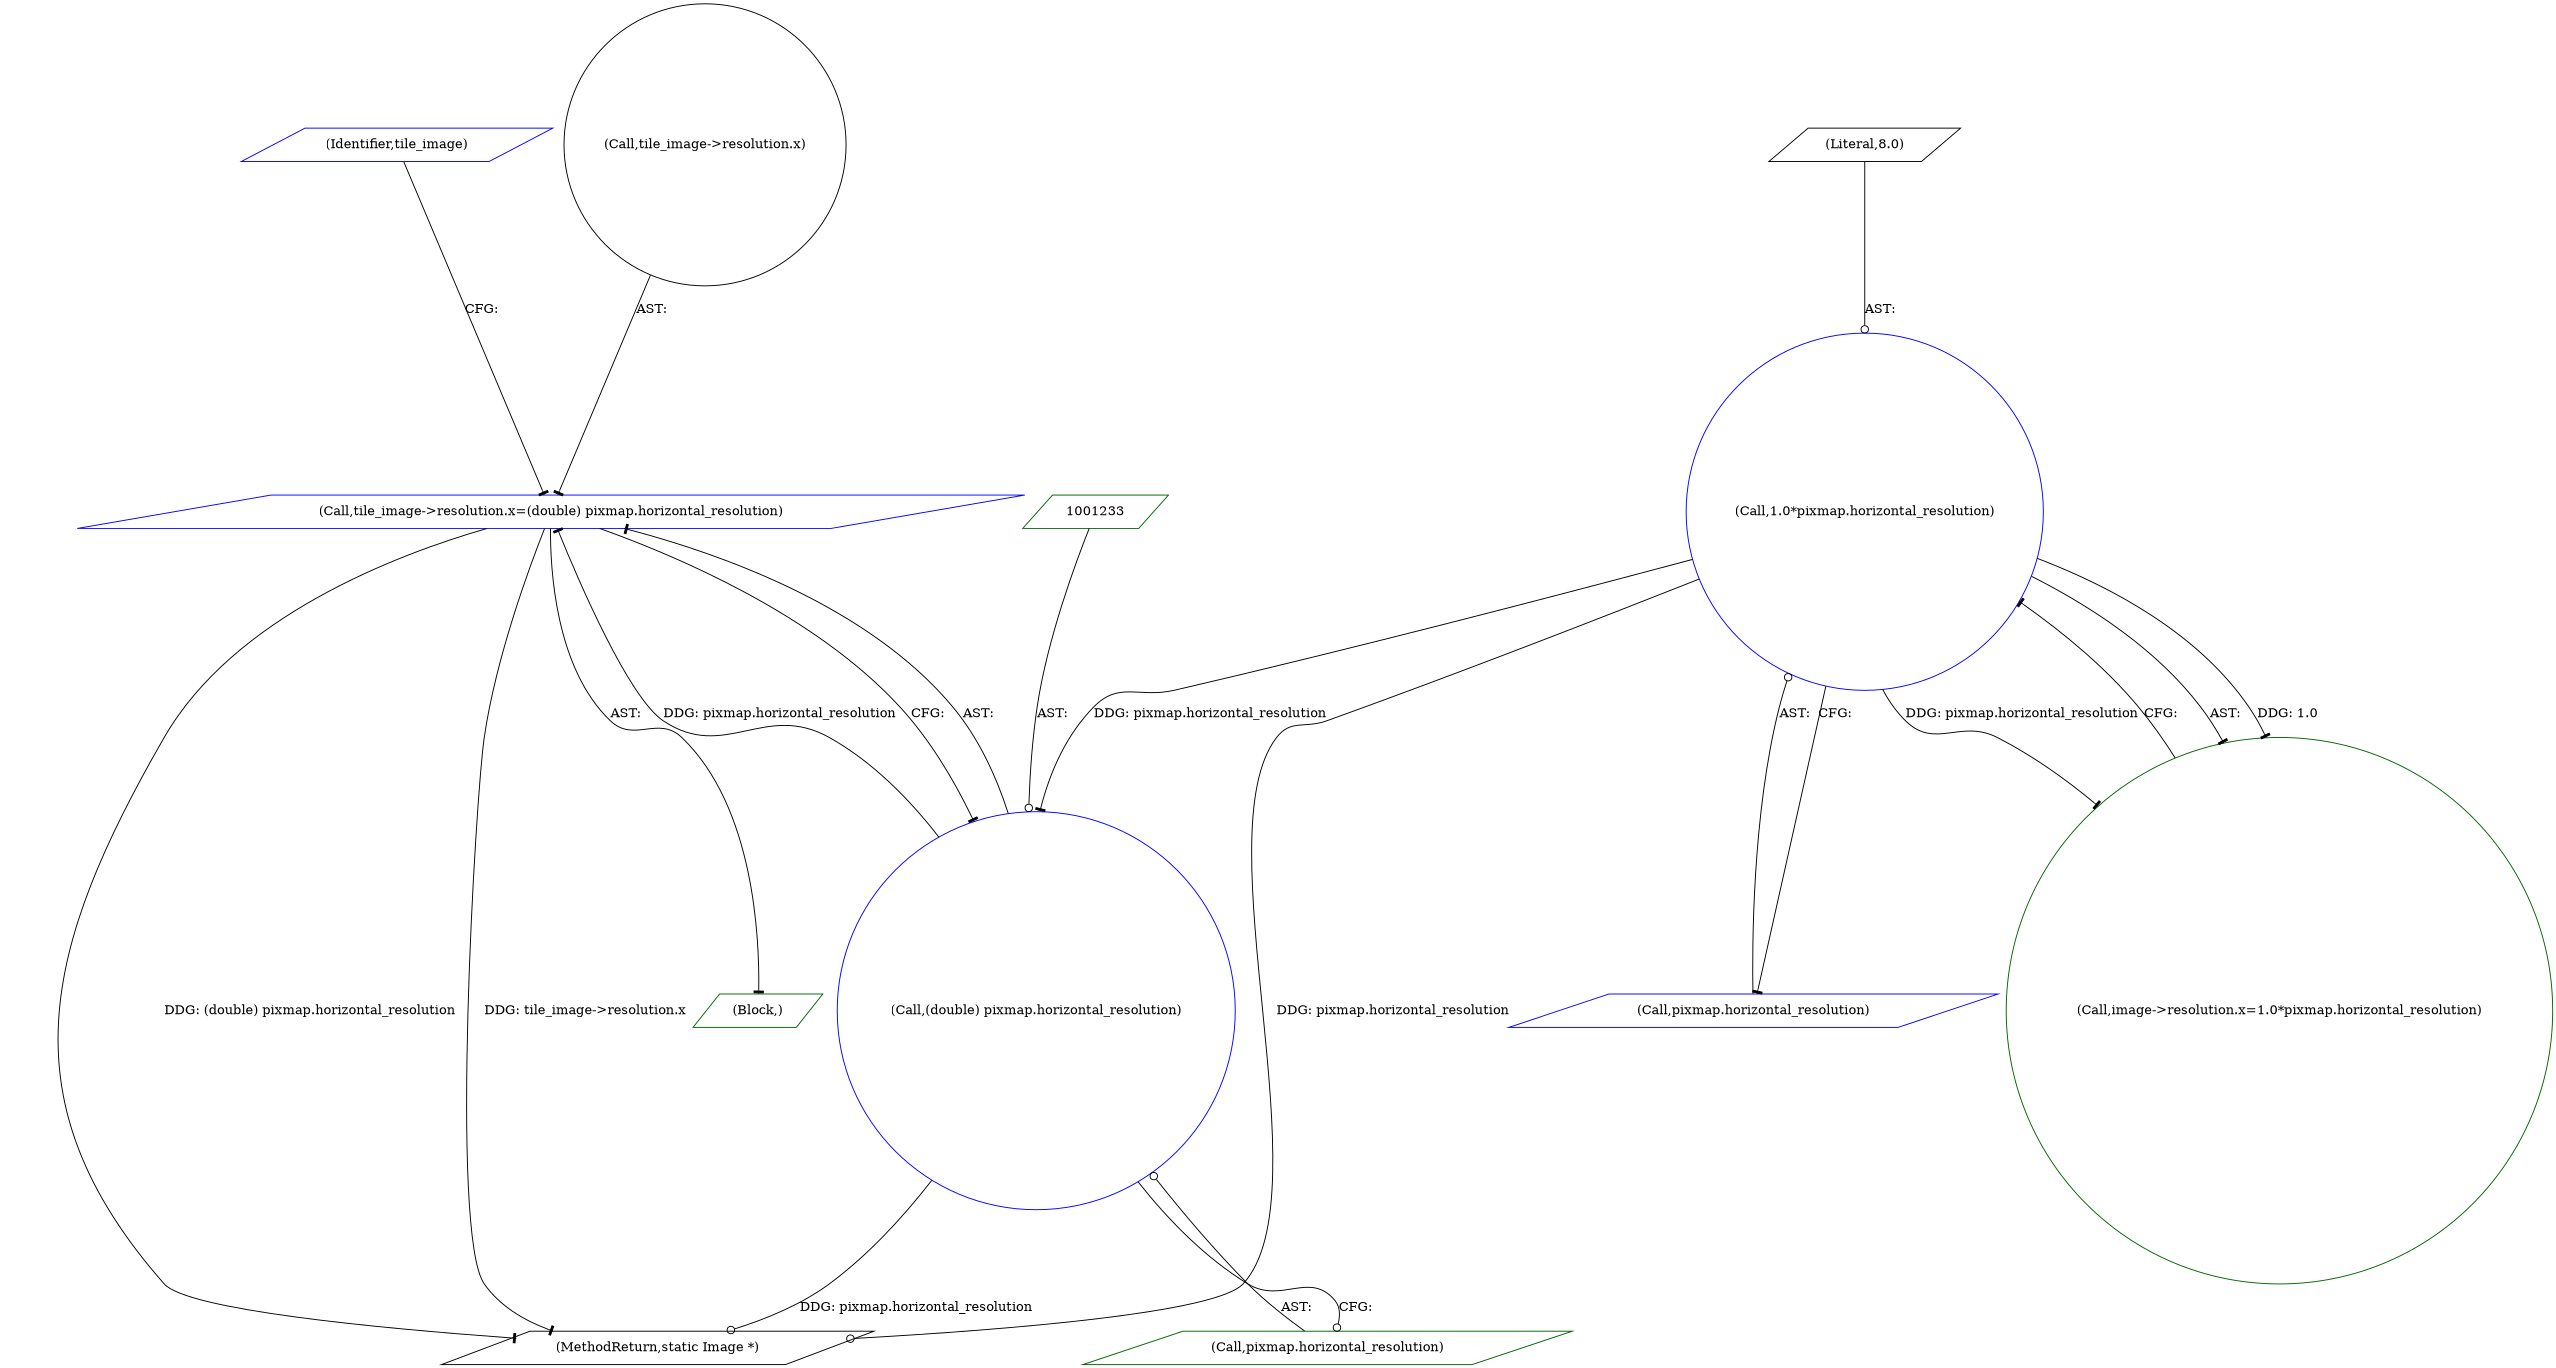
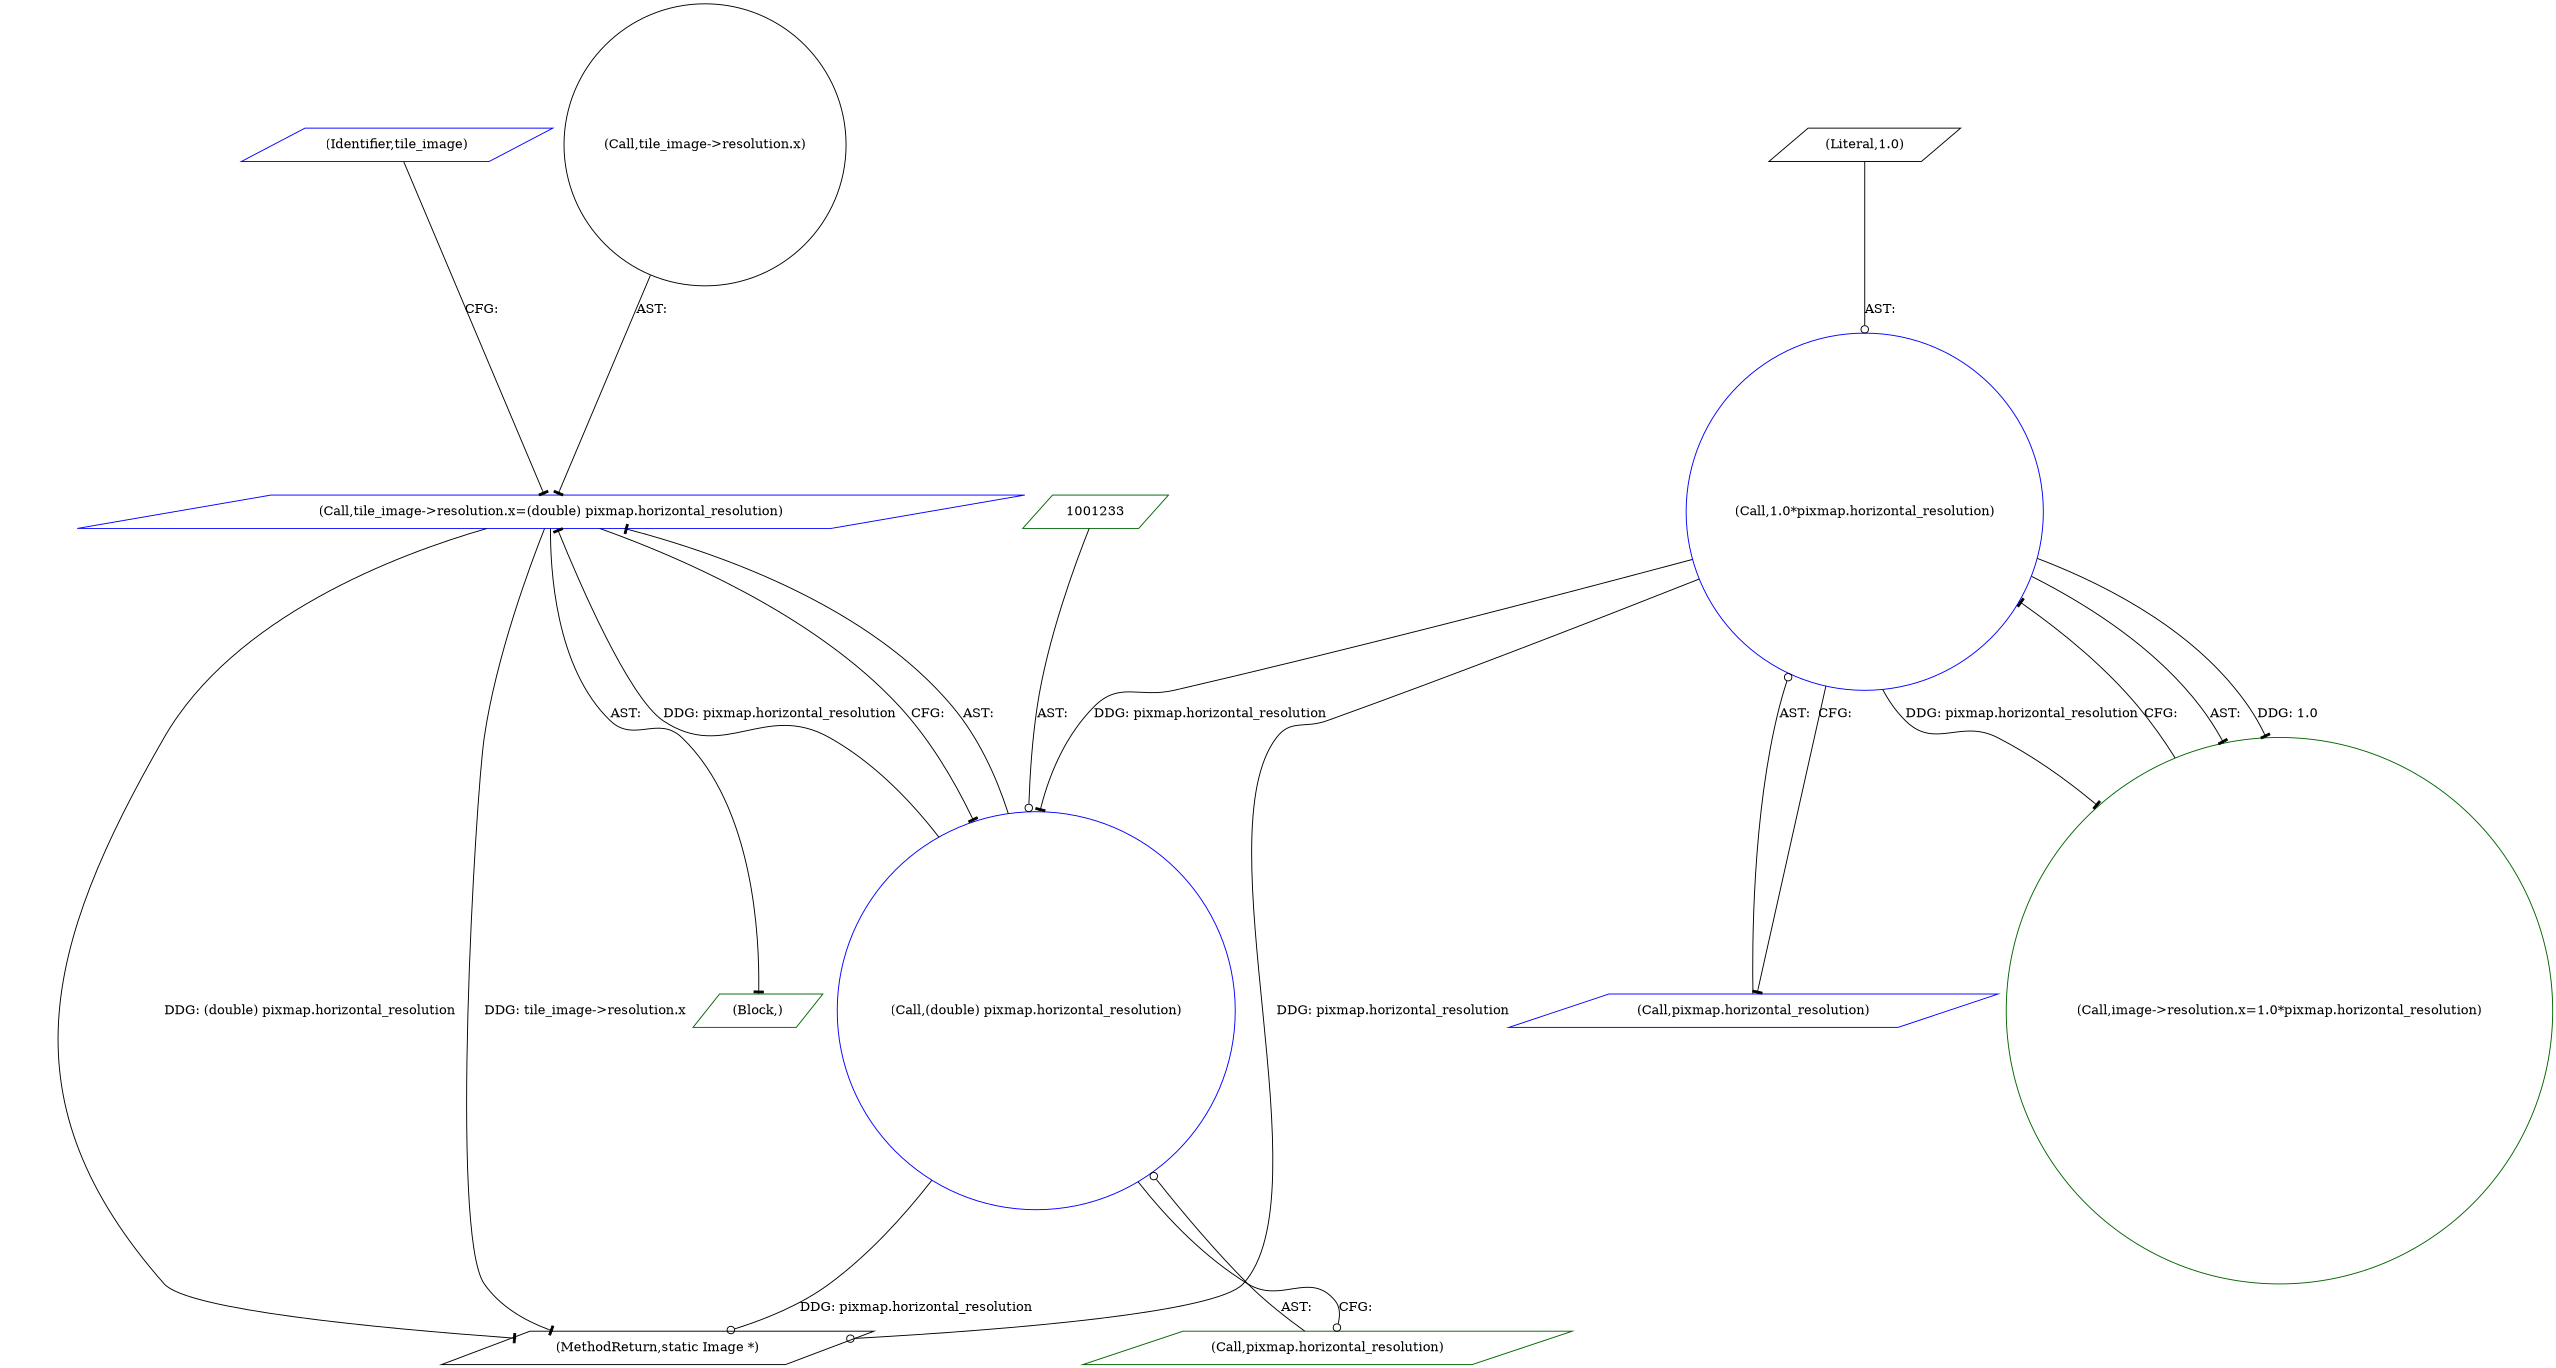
(1865, 145) -> (1865, 145)
